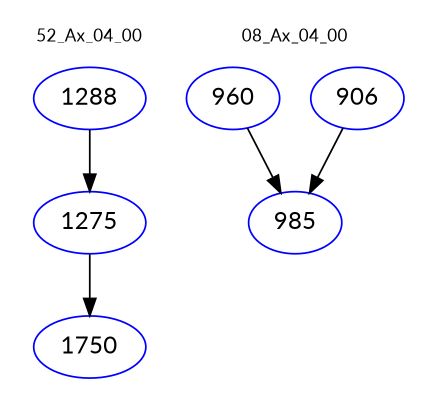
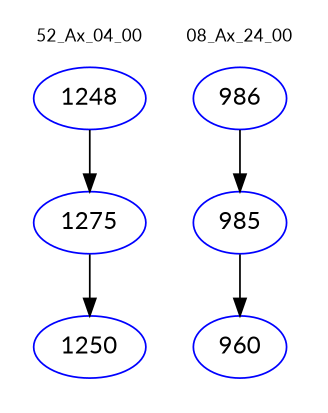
(295, 37) -> (240, 37)
(90, 98) -> (90, 98)
(357, 98) -> (240, 98)
(260, 153) -> (240, 276)
(90, 347) -> (90, 347)
